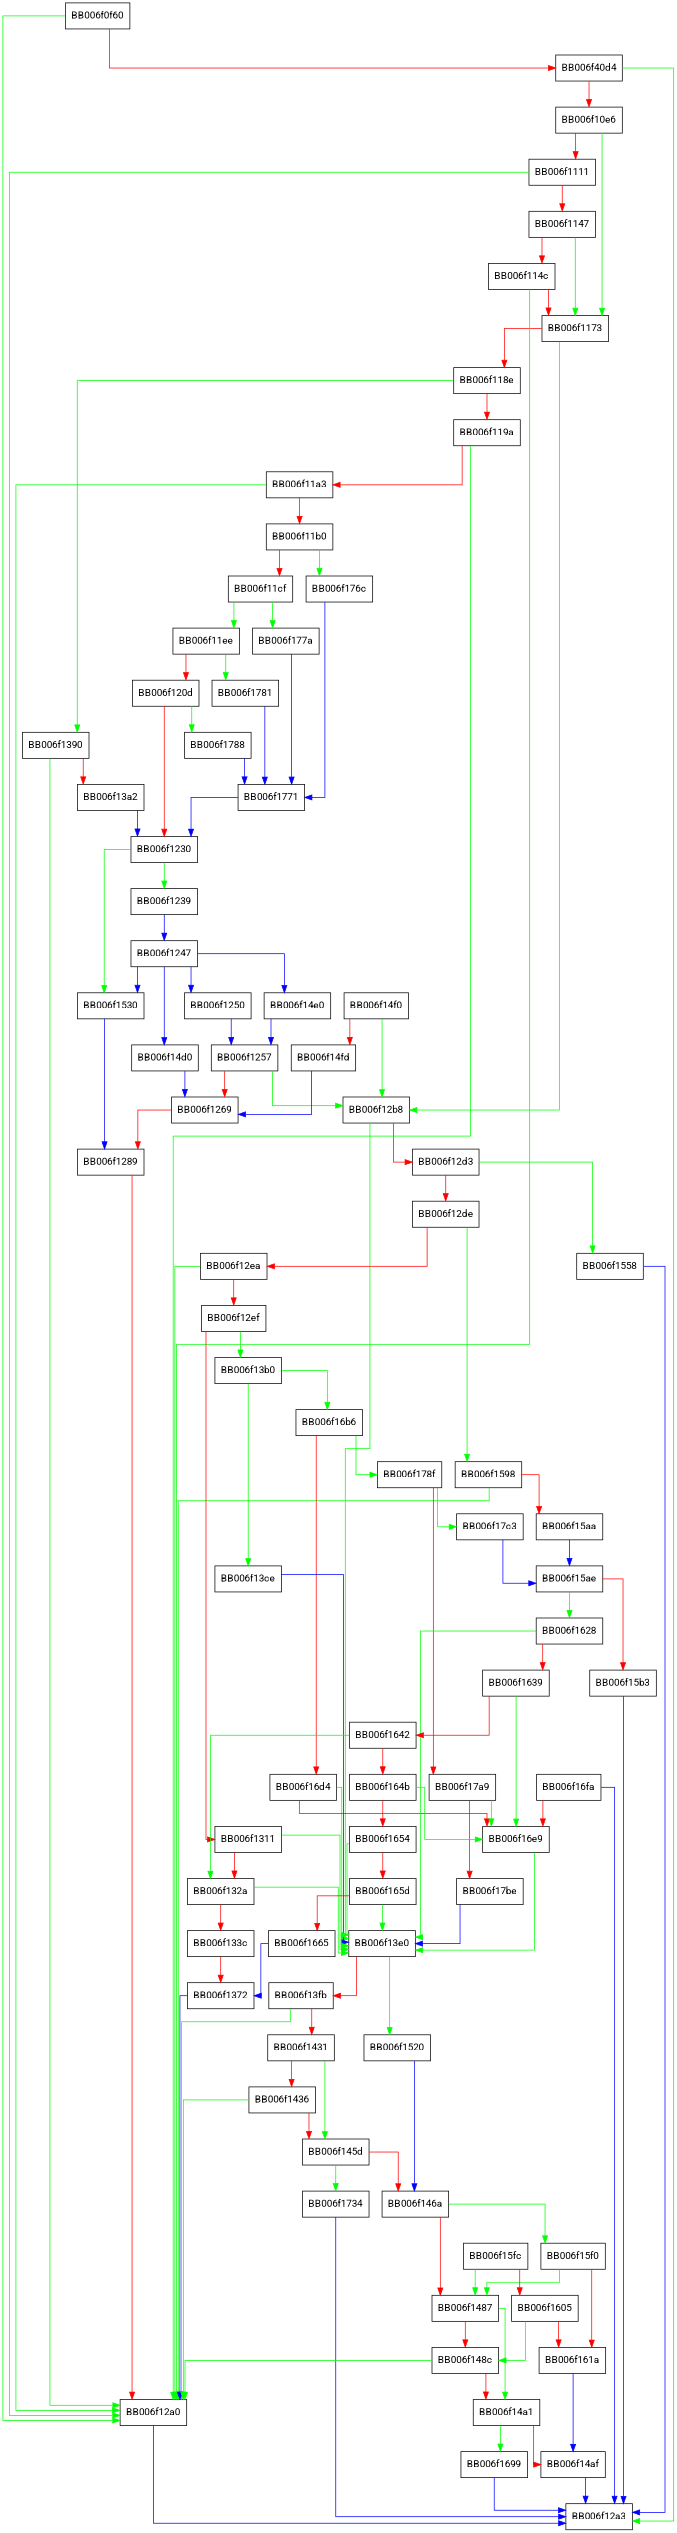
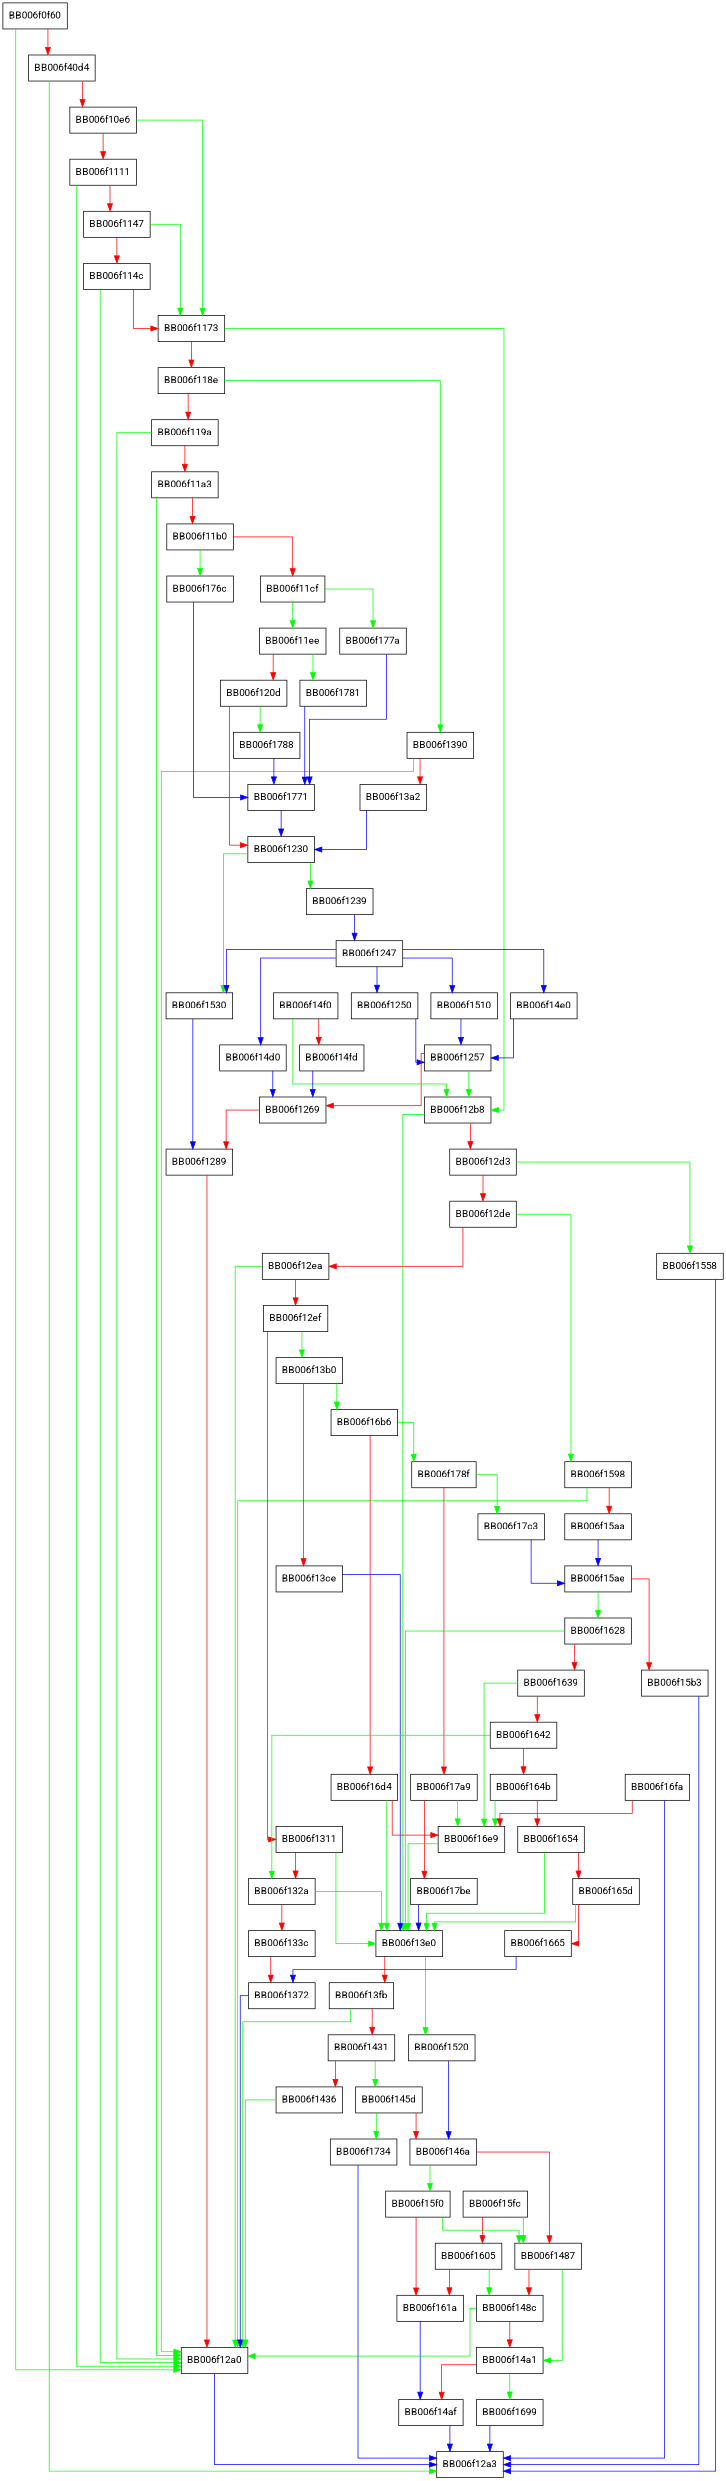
none -> (464, 1006)
(248, 1471) -> (304, 1471)
(309, 2122) -> none
